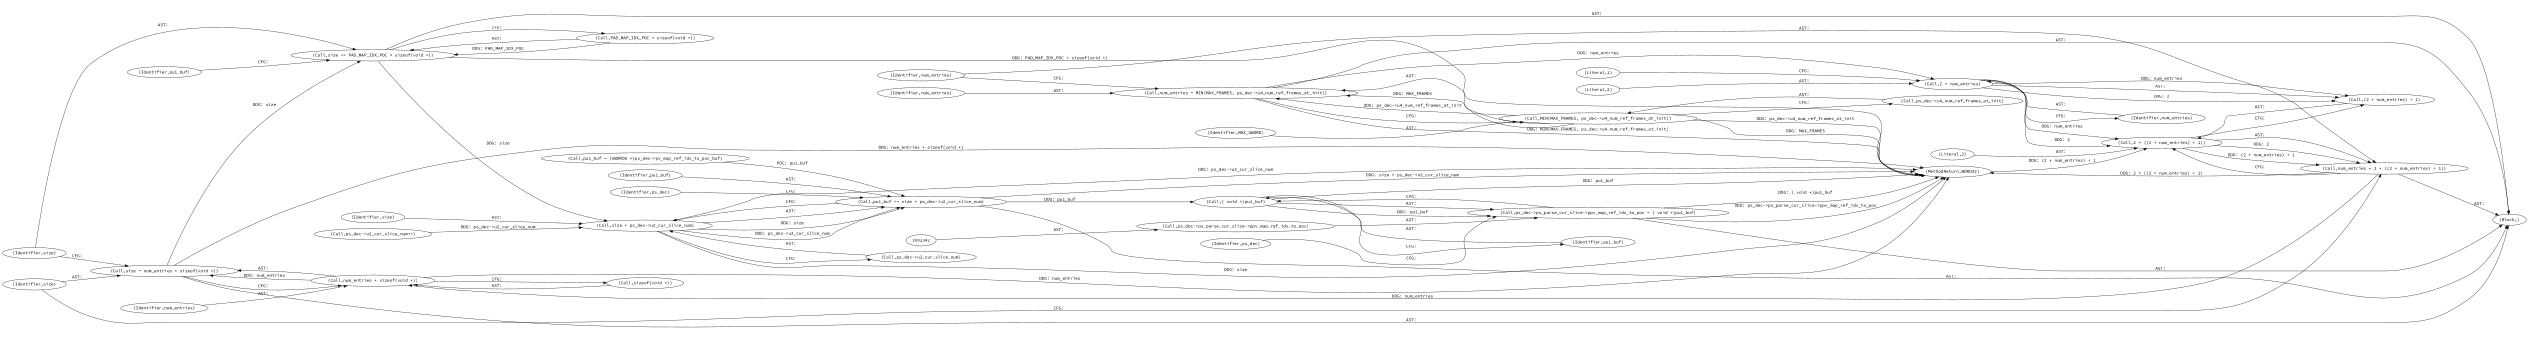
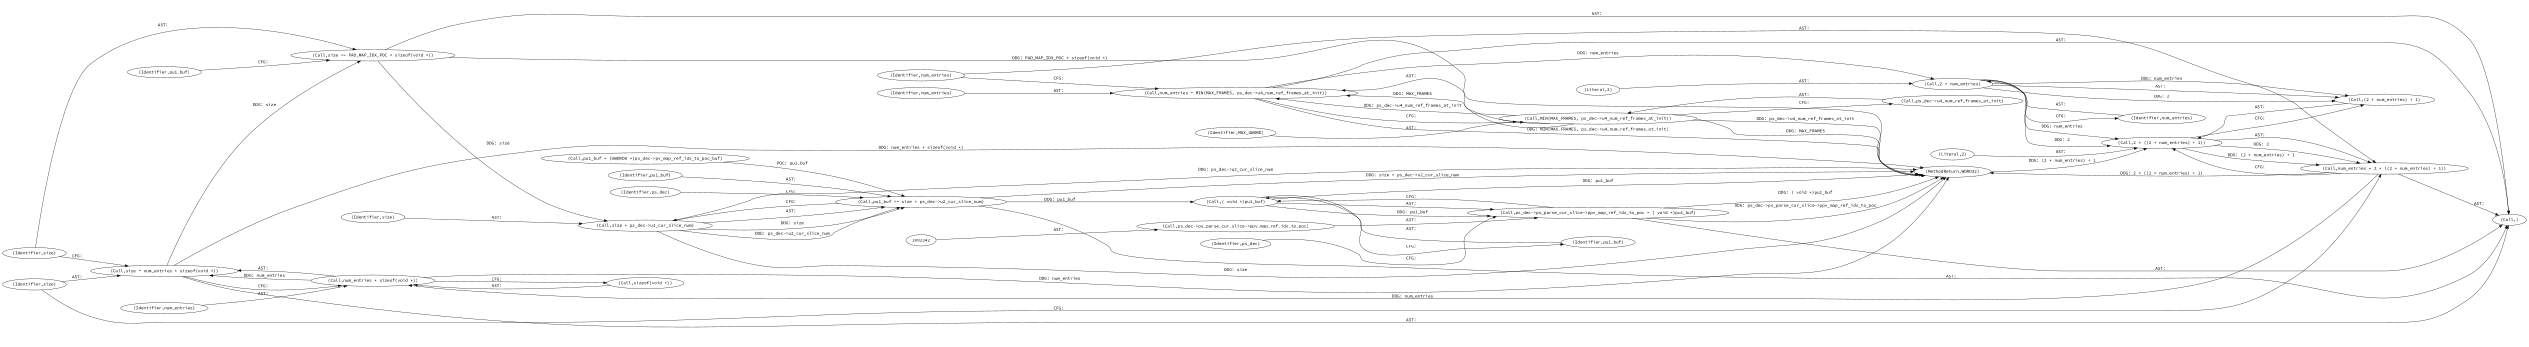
(645, 38) -> none
(1598, 73) -> none
(2510, 220) -> (2510, 220)
(373, 234) -> none
(921, 257) -> none
